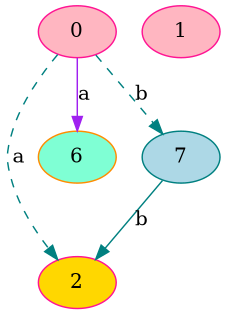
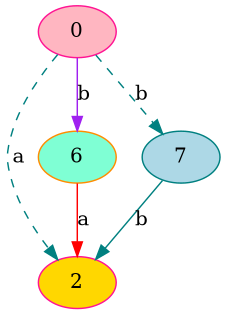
(181, 32) -> none
(84, 94) -> (84, 94)
none -> (77, 213)
